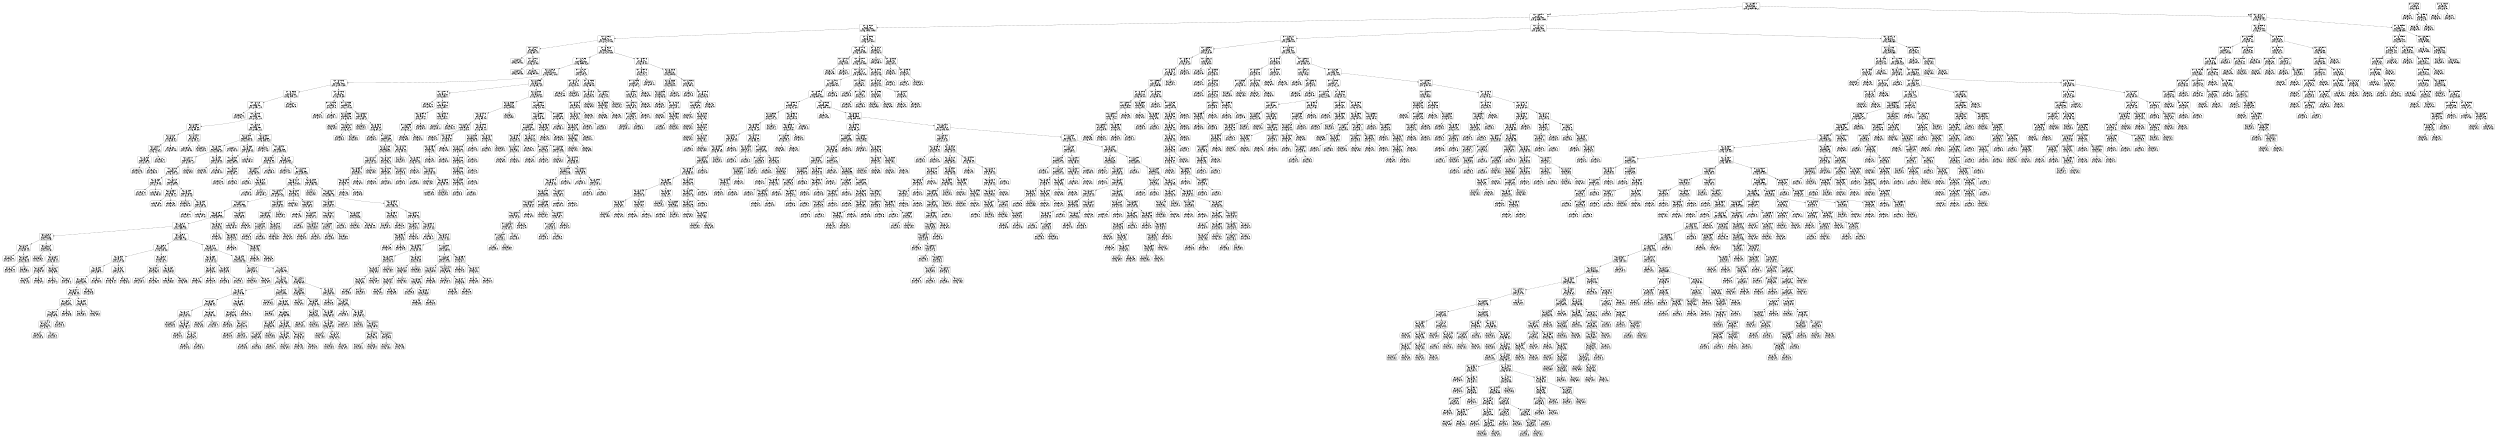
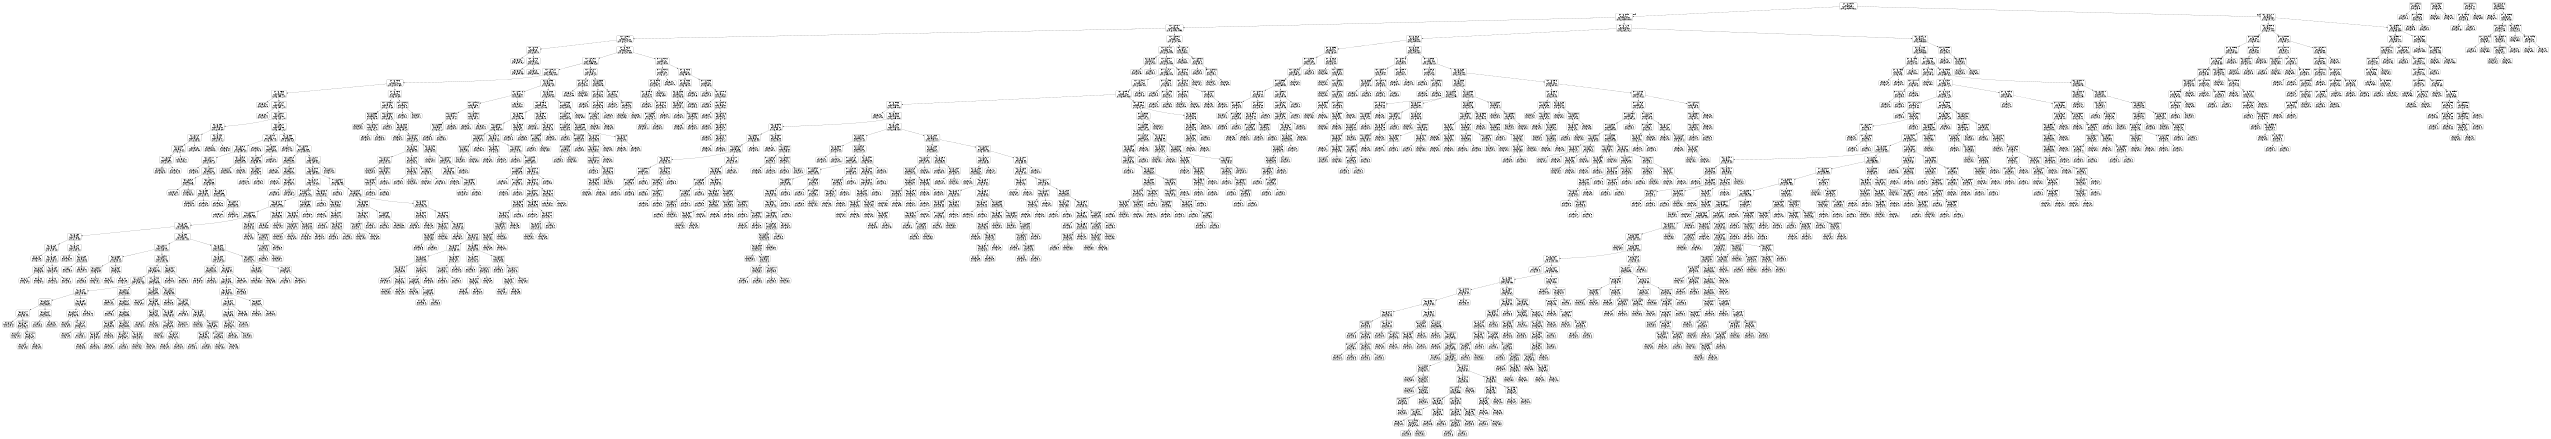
(2061, 105) -> none
(1748, 264) -> (1730, 253)
